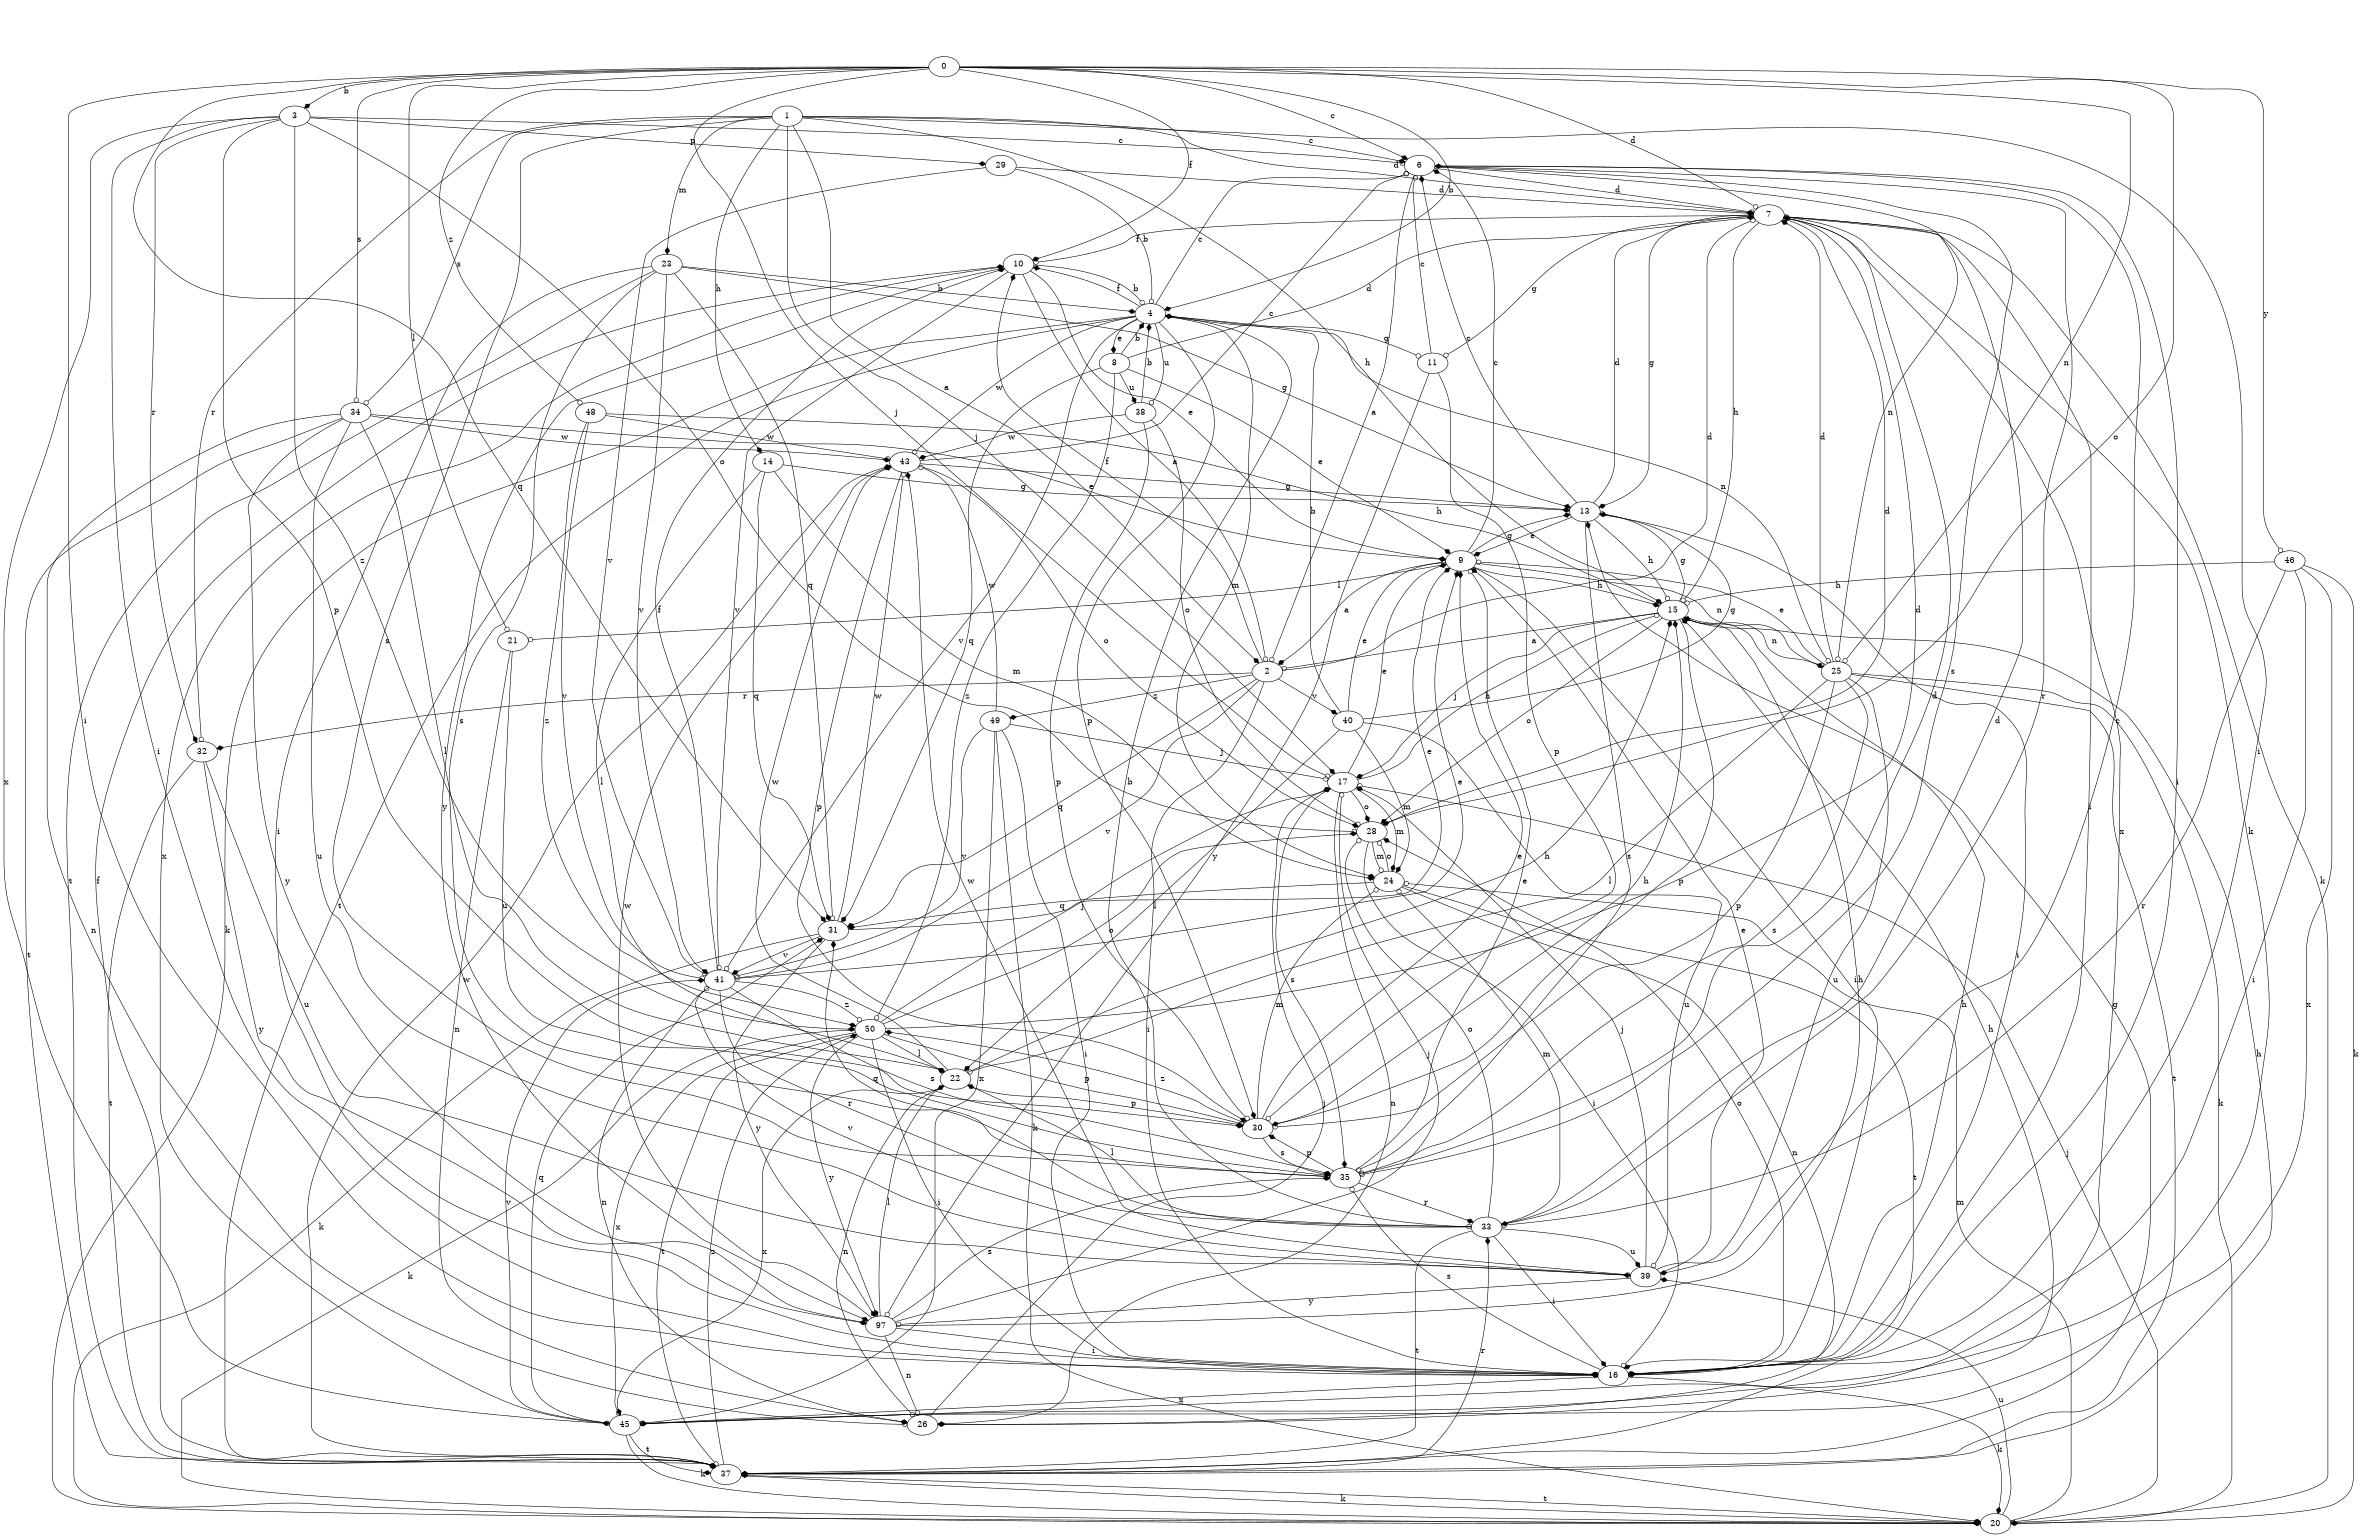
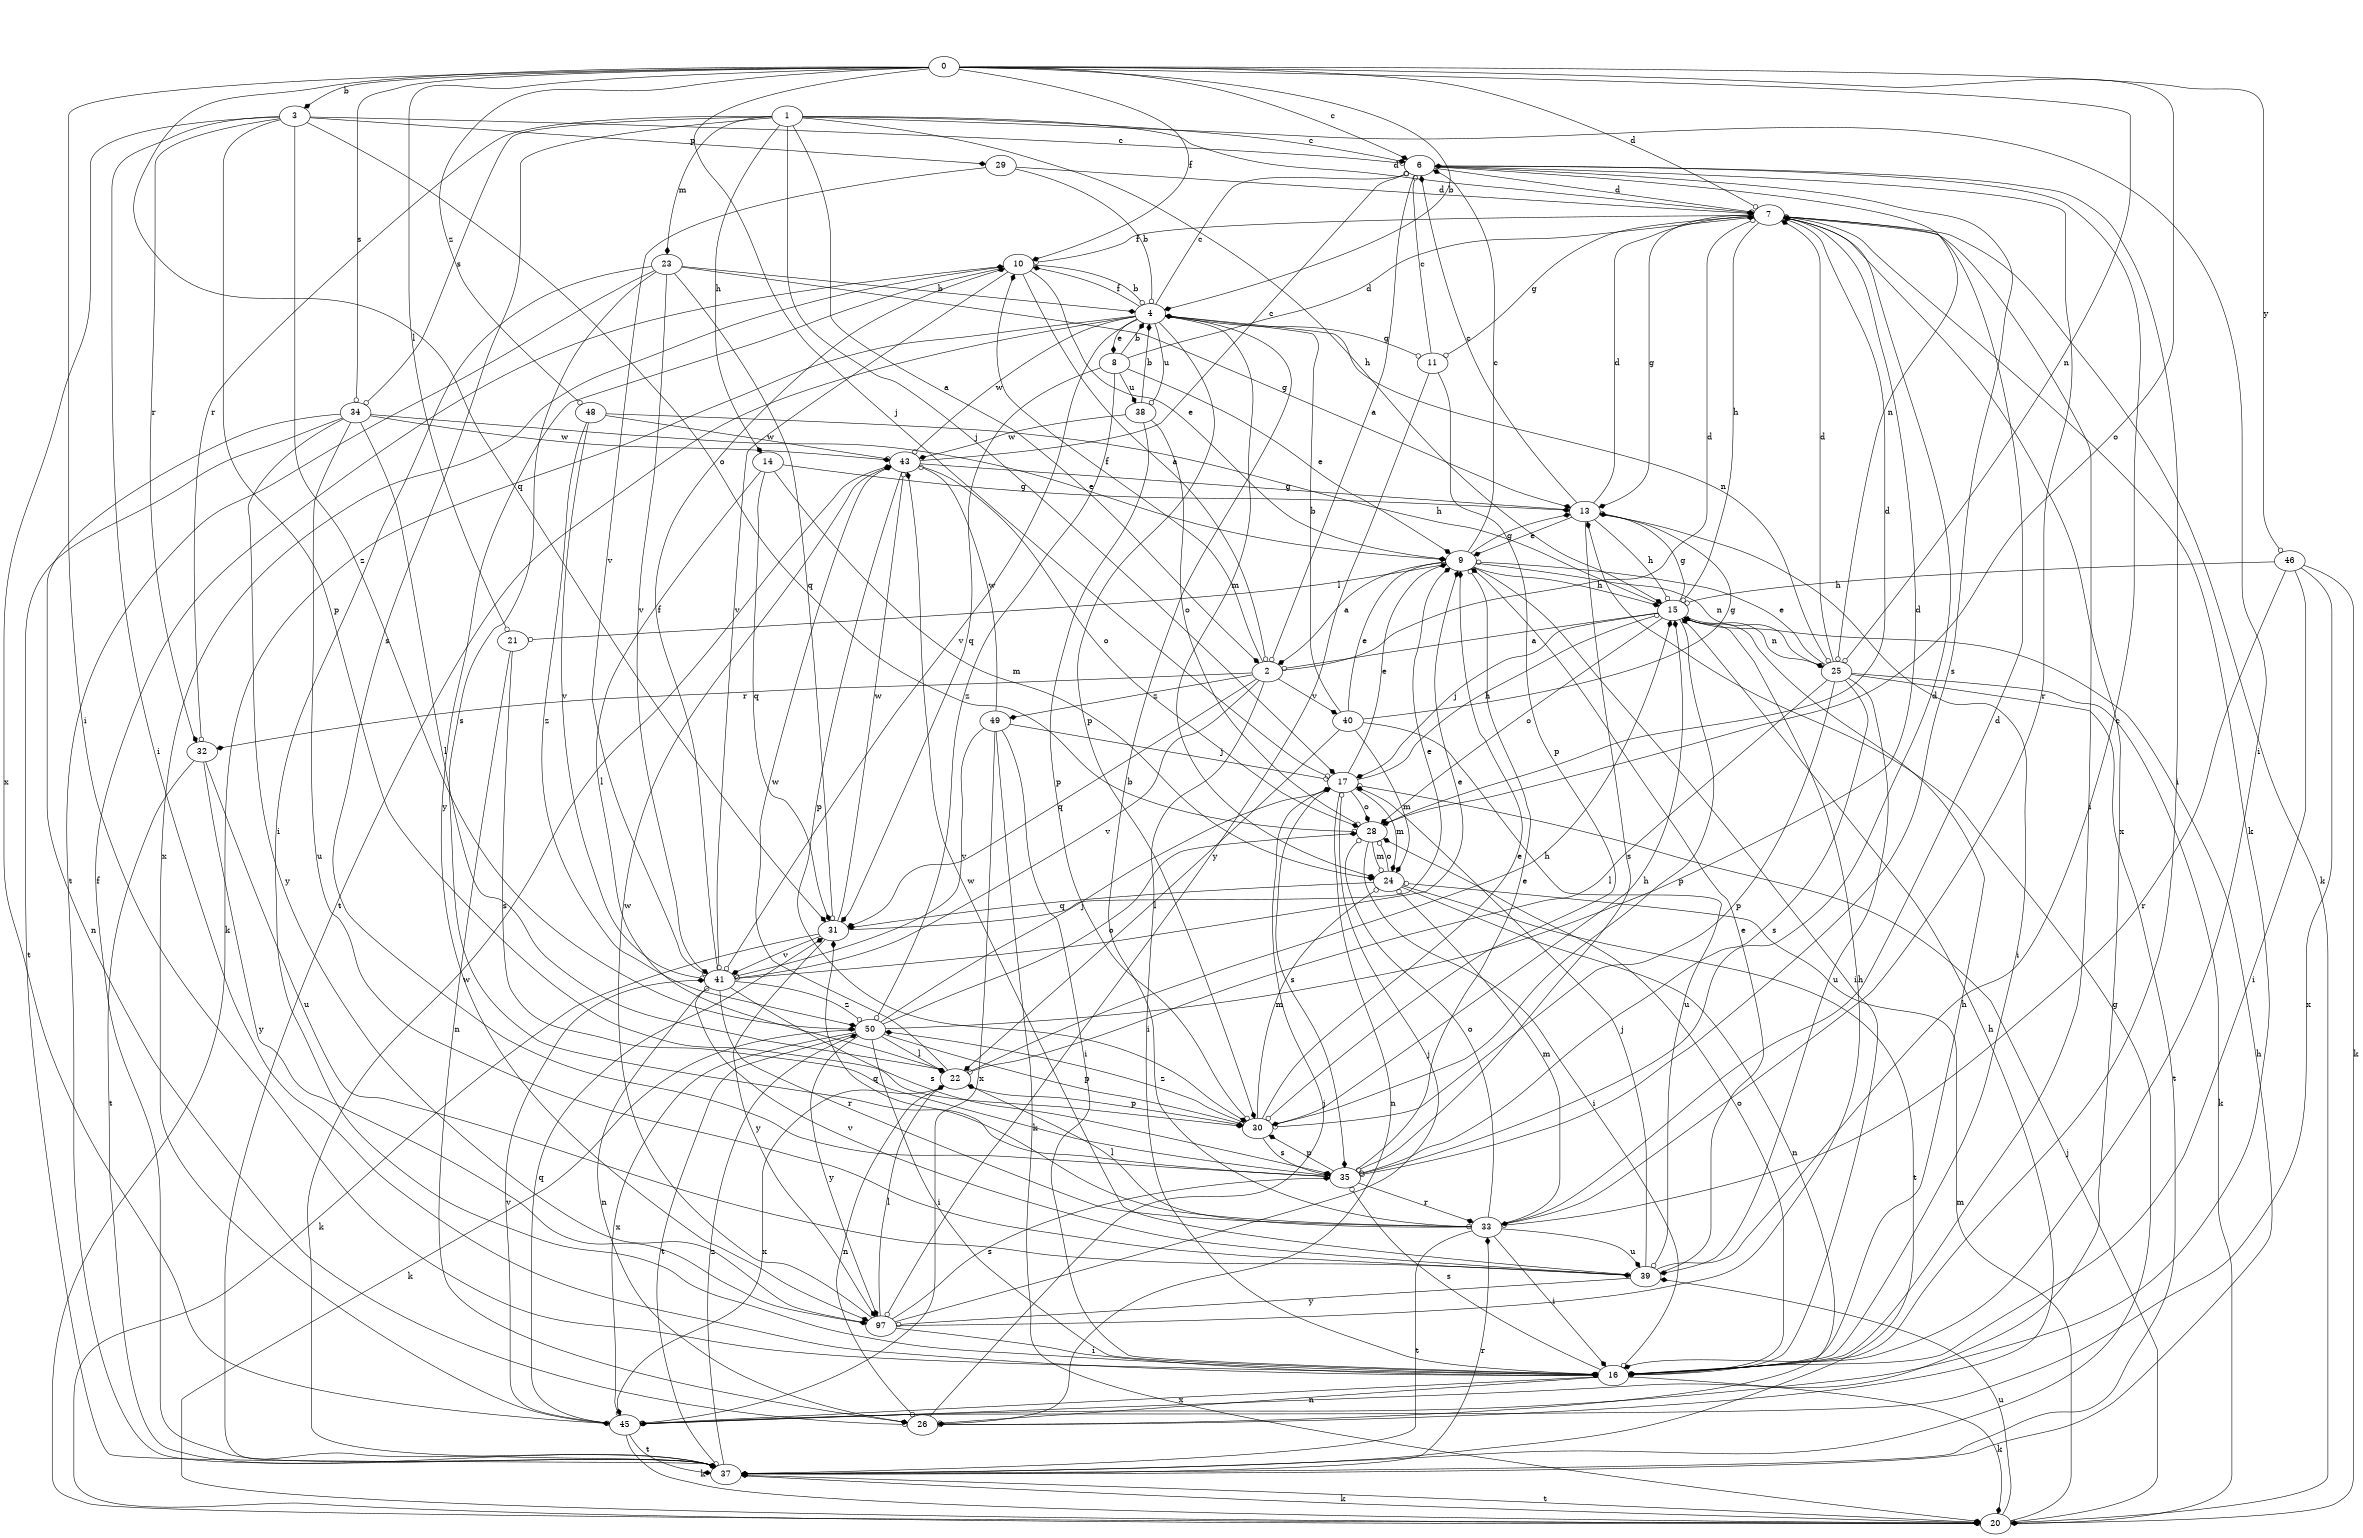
(505, 906) -> (505, 906)
(901, 1373) -> (1336, 1396)
(1775, 1375) -> (1775, 1375)
